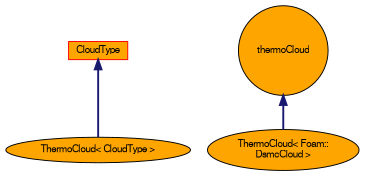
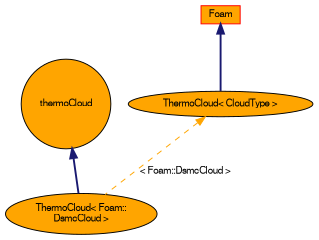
(98, 51) -> (221, 15)
none -> (151, 159)
